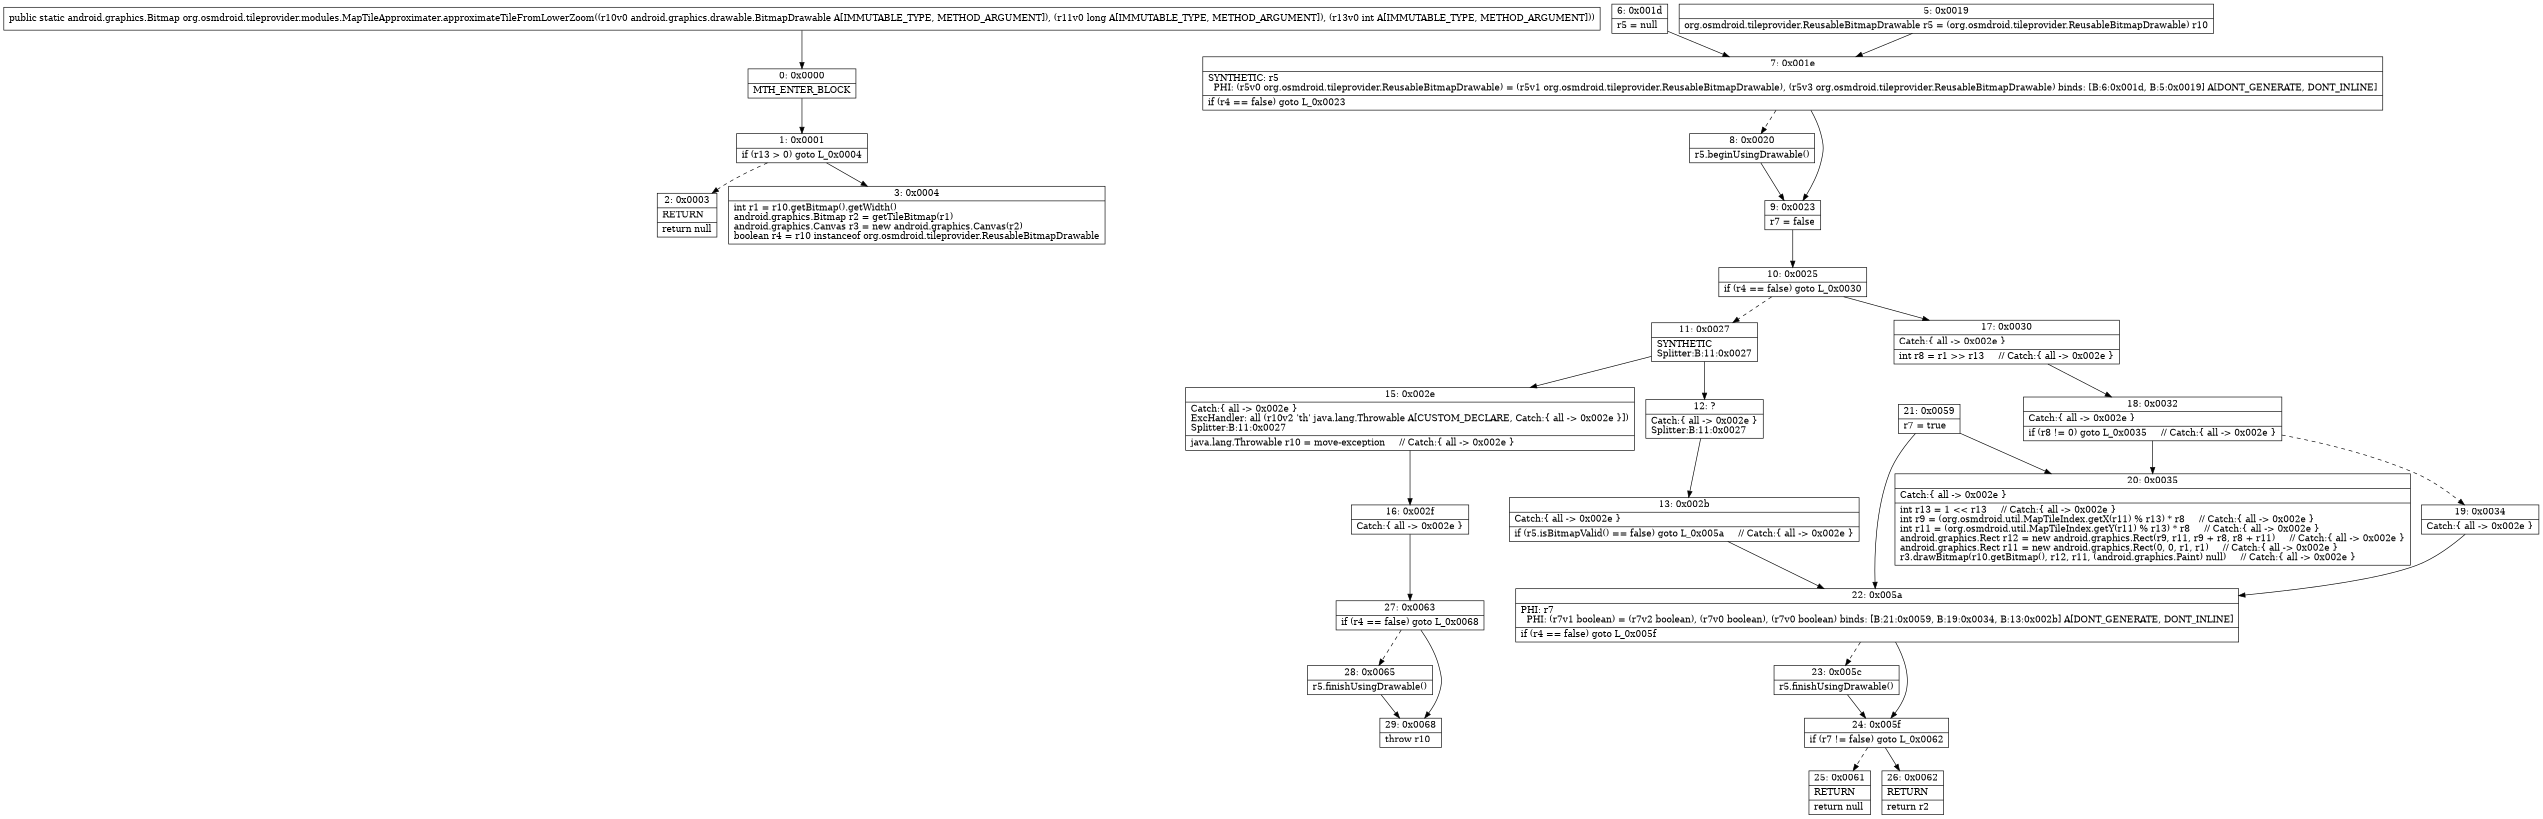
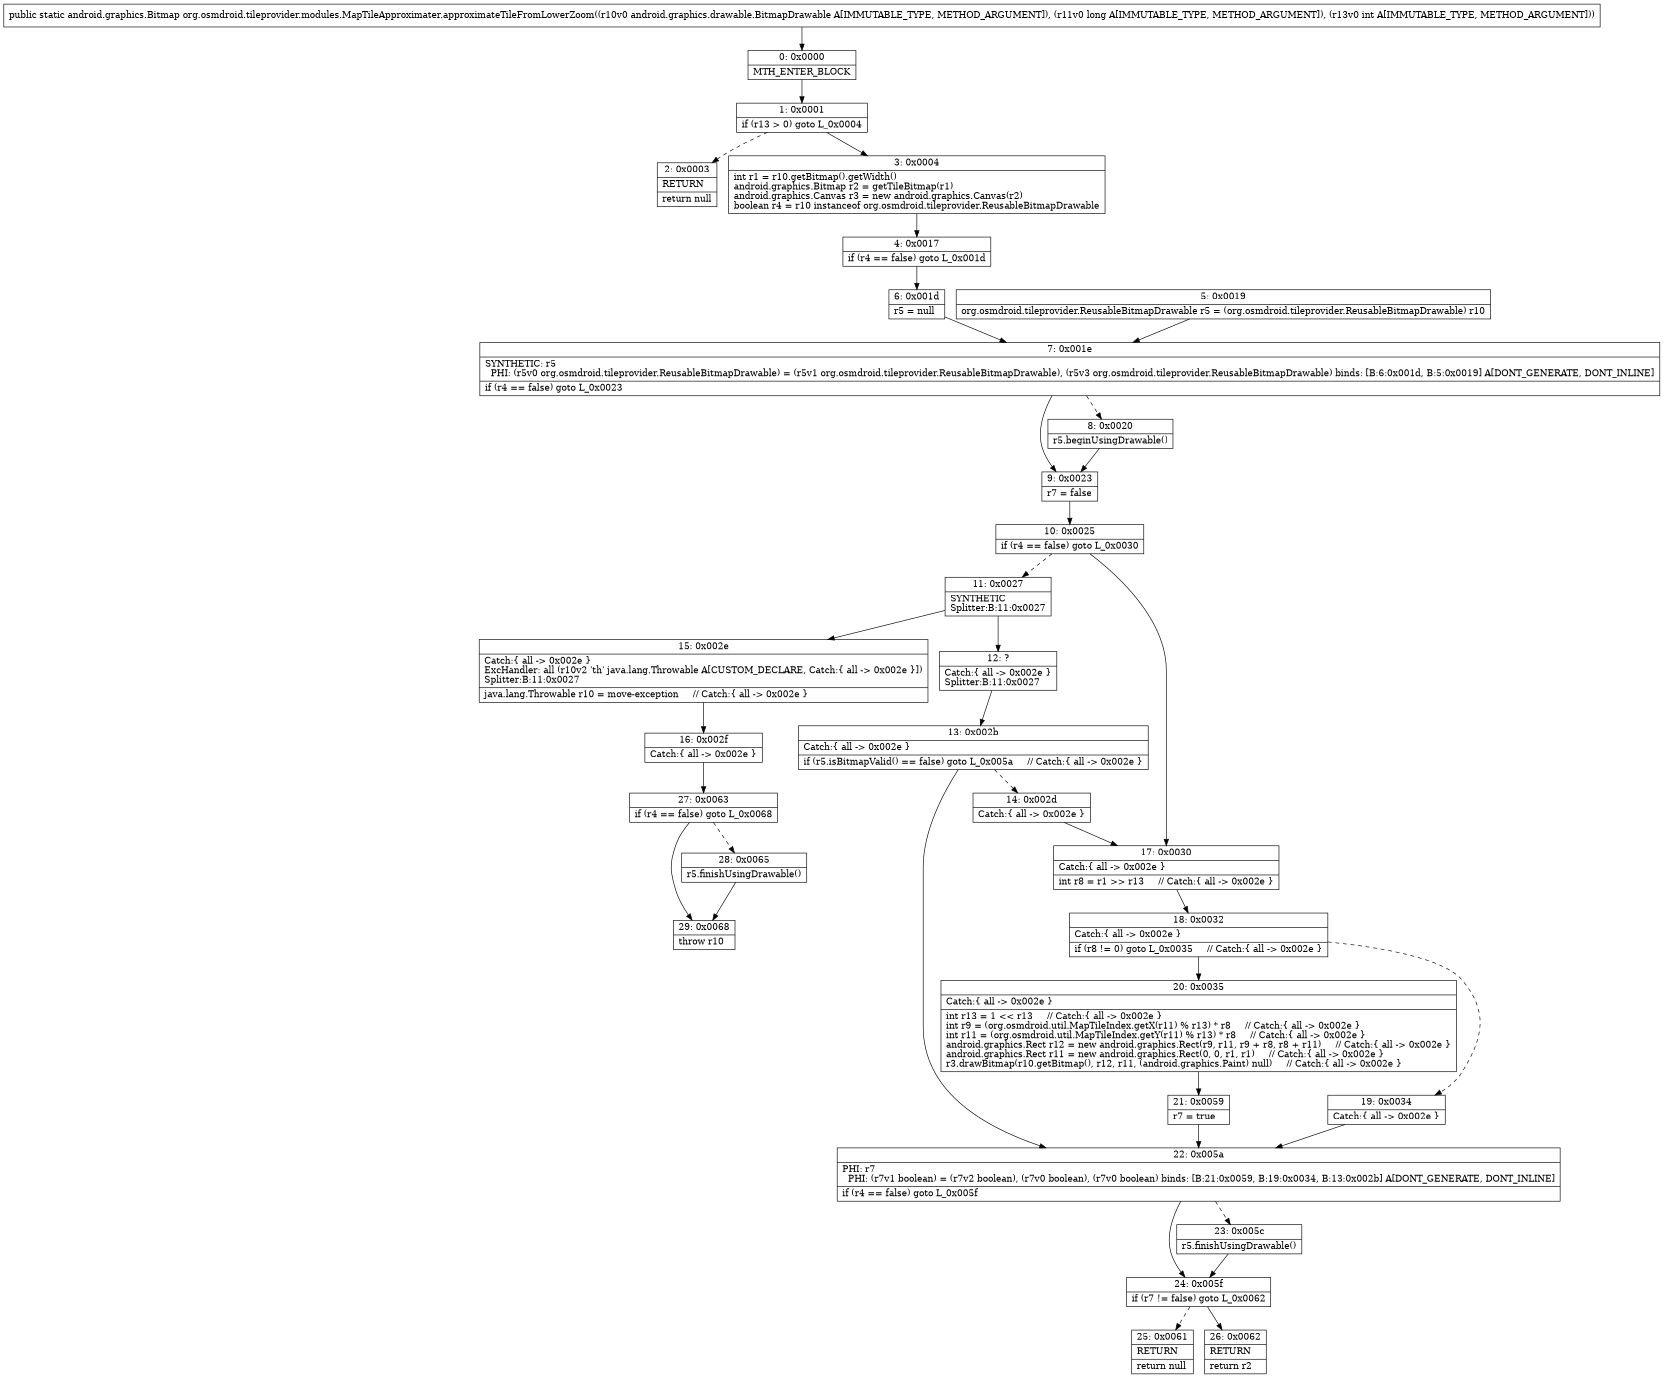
none -> (917, 252)
(2003, 452) -> (1199, 1080)
none -> (1032, 808)
